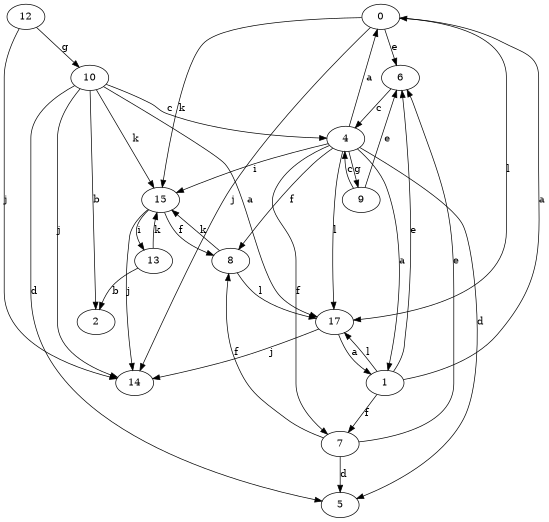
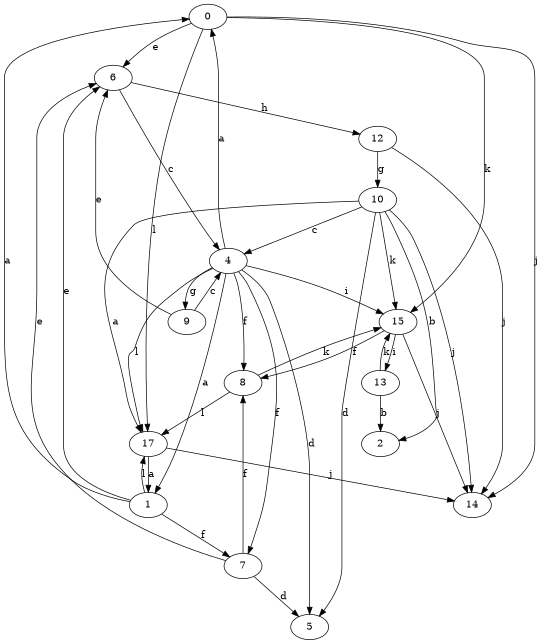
none -> (242, 108)
